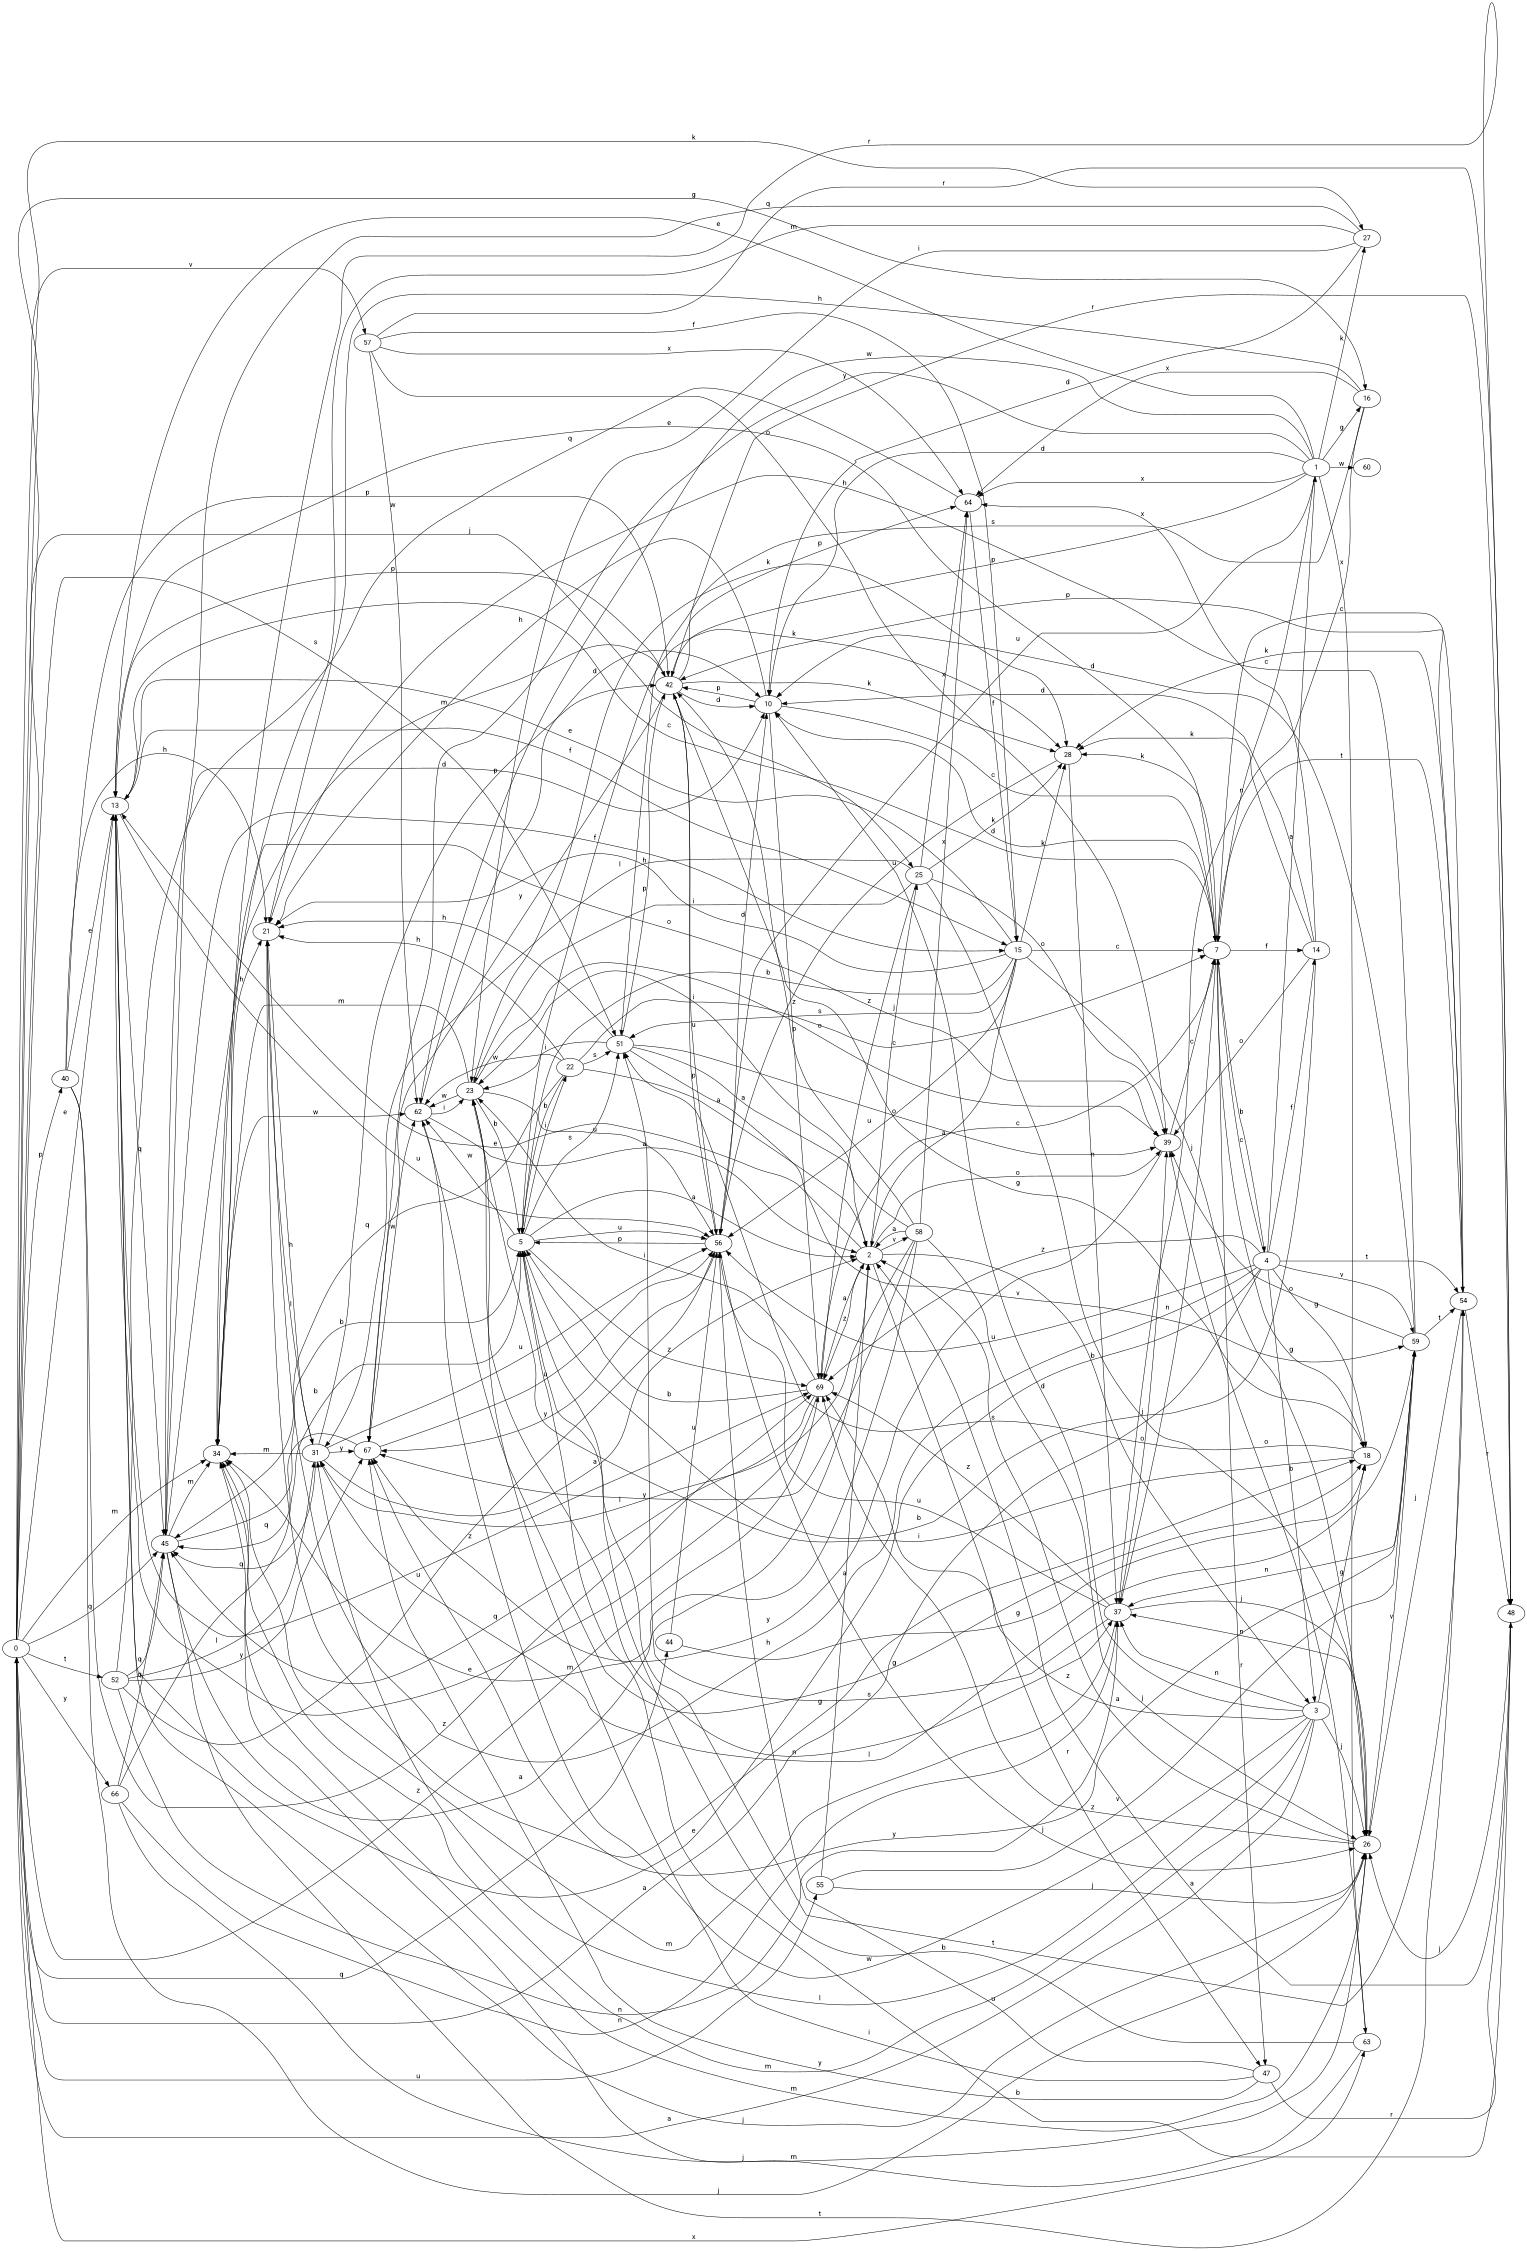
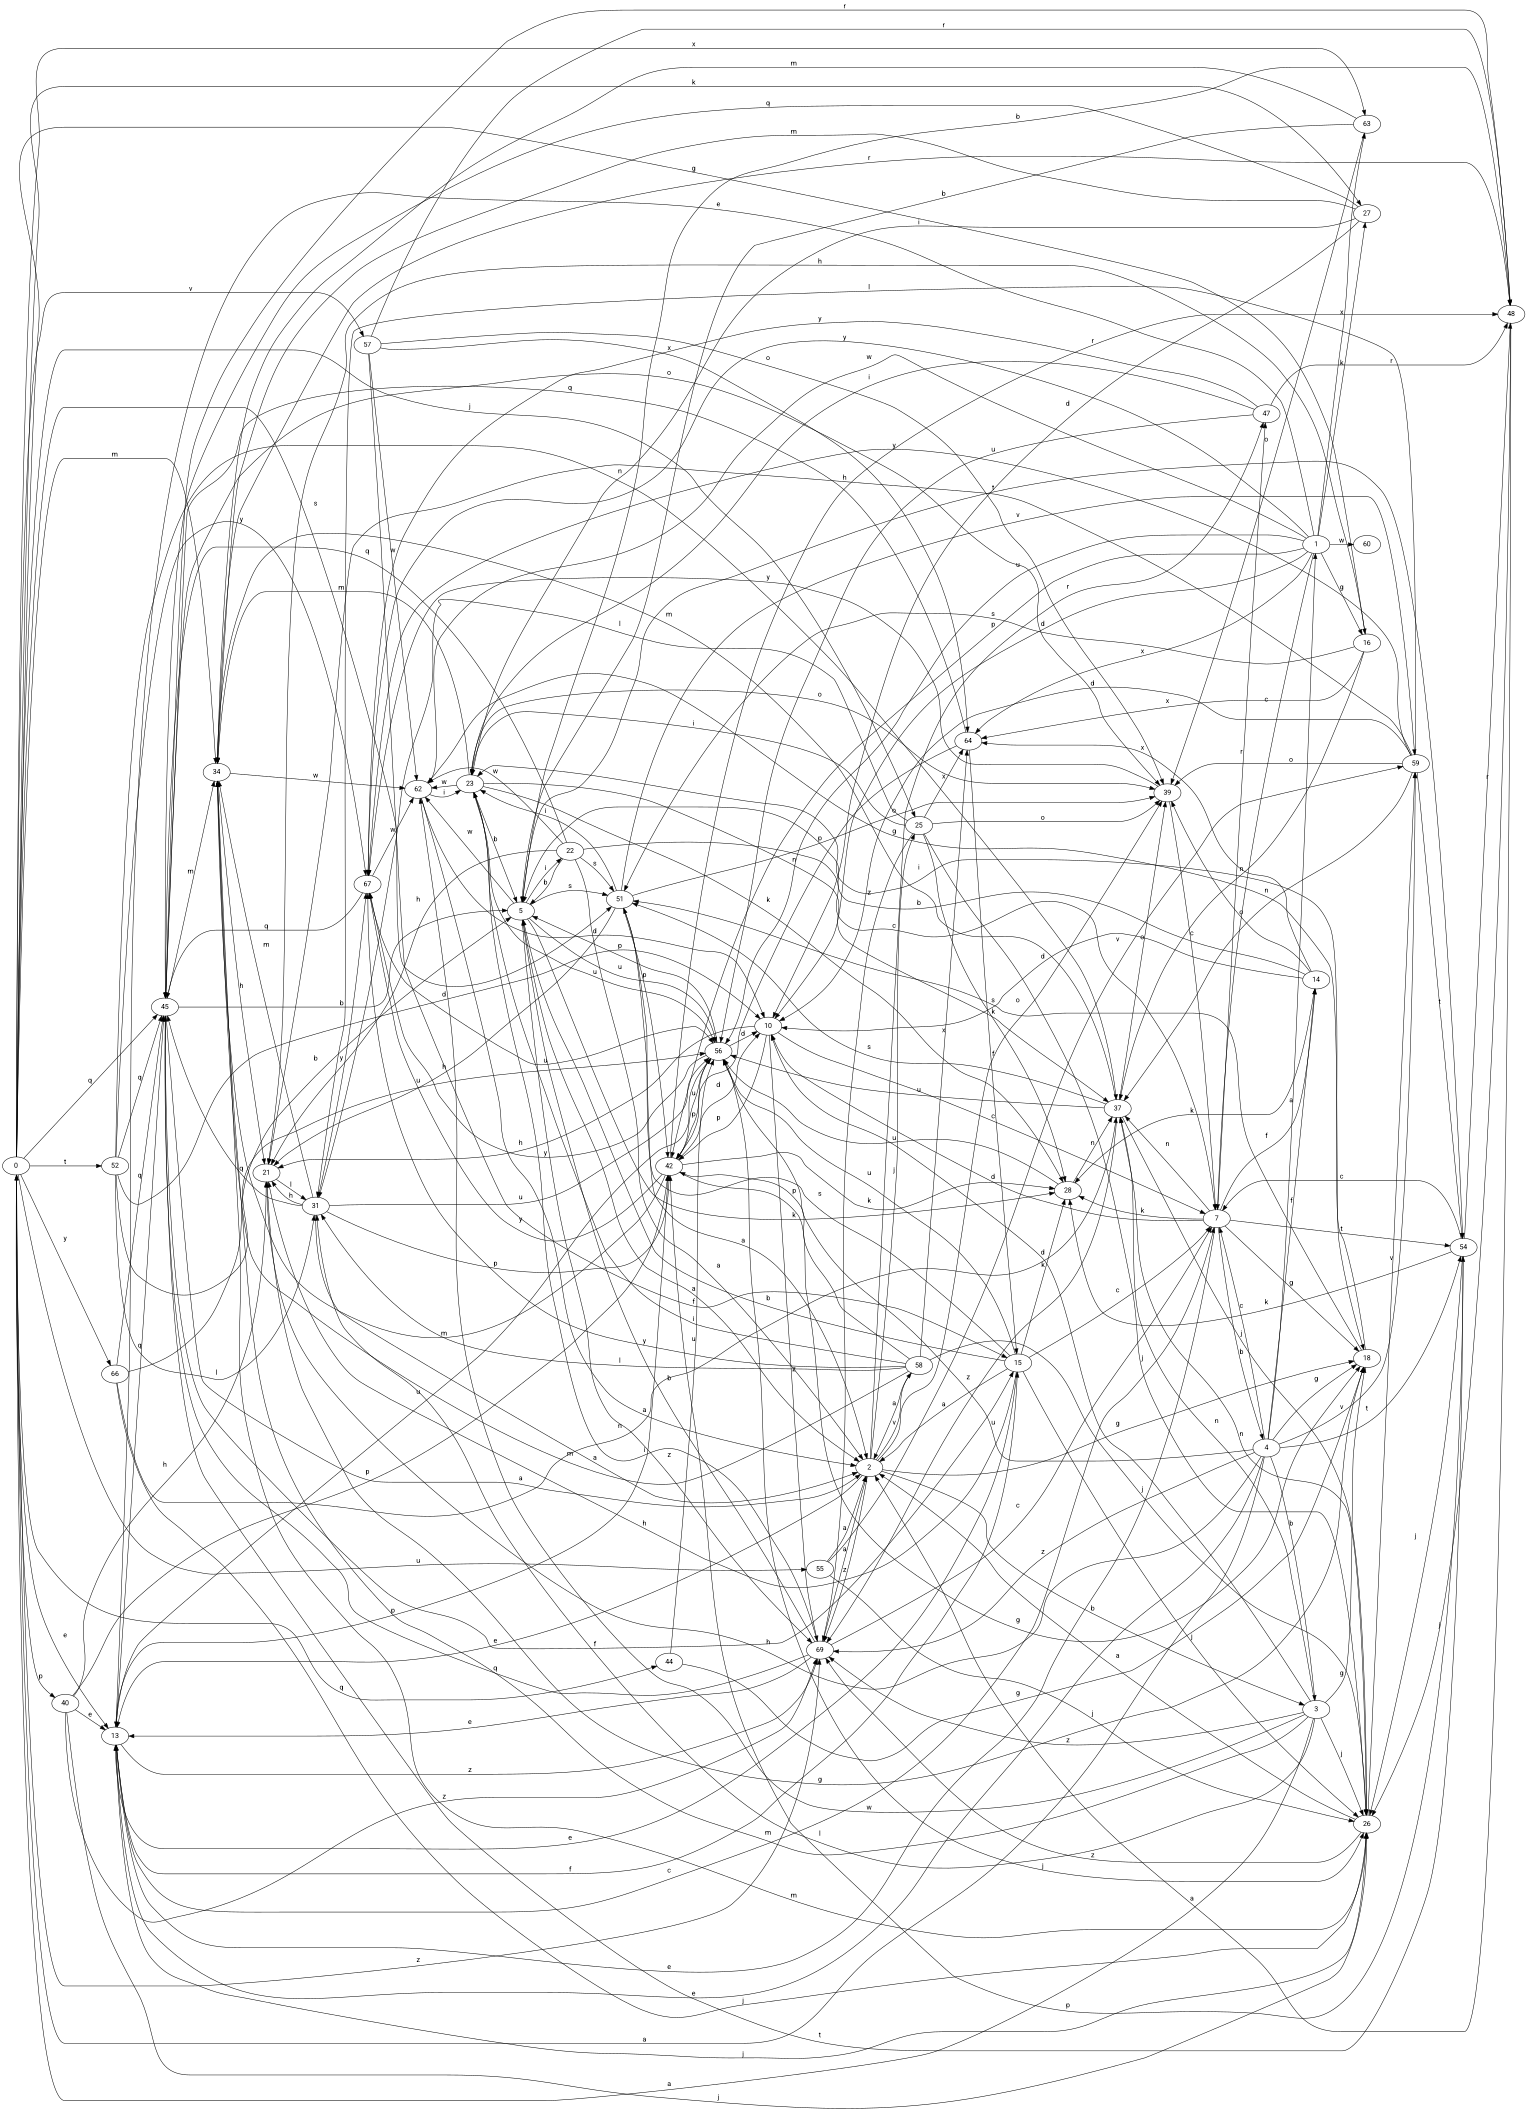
none -> (599, 11)
(796, 561) -> (785, 929)
none -> (1118, 1433)
